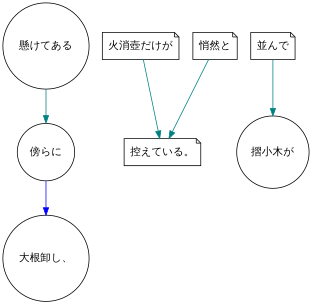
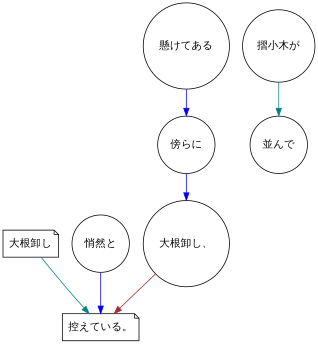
(141, 46) -> (31, 244)
(215, 46) -> (101, 244)
(273, 46) -> (279, 145)
(273, 84) -> (279, 95)
(191, 96) -> (101, 289)
(46, 102) -> (186, 99)
none -> (138, 291)
